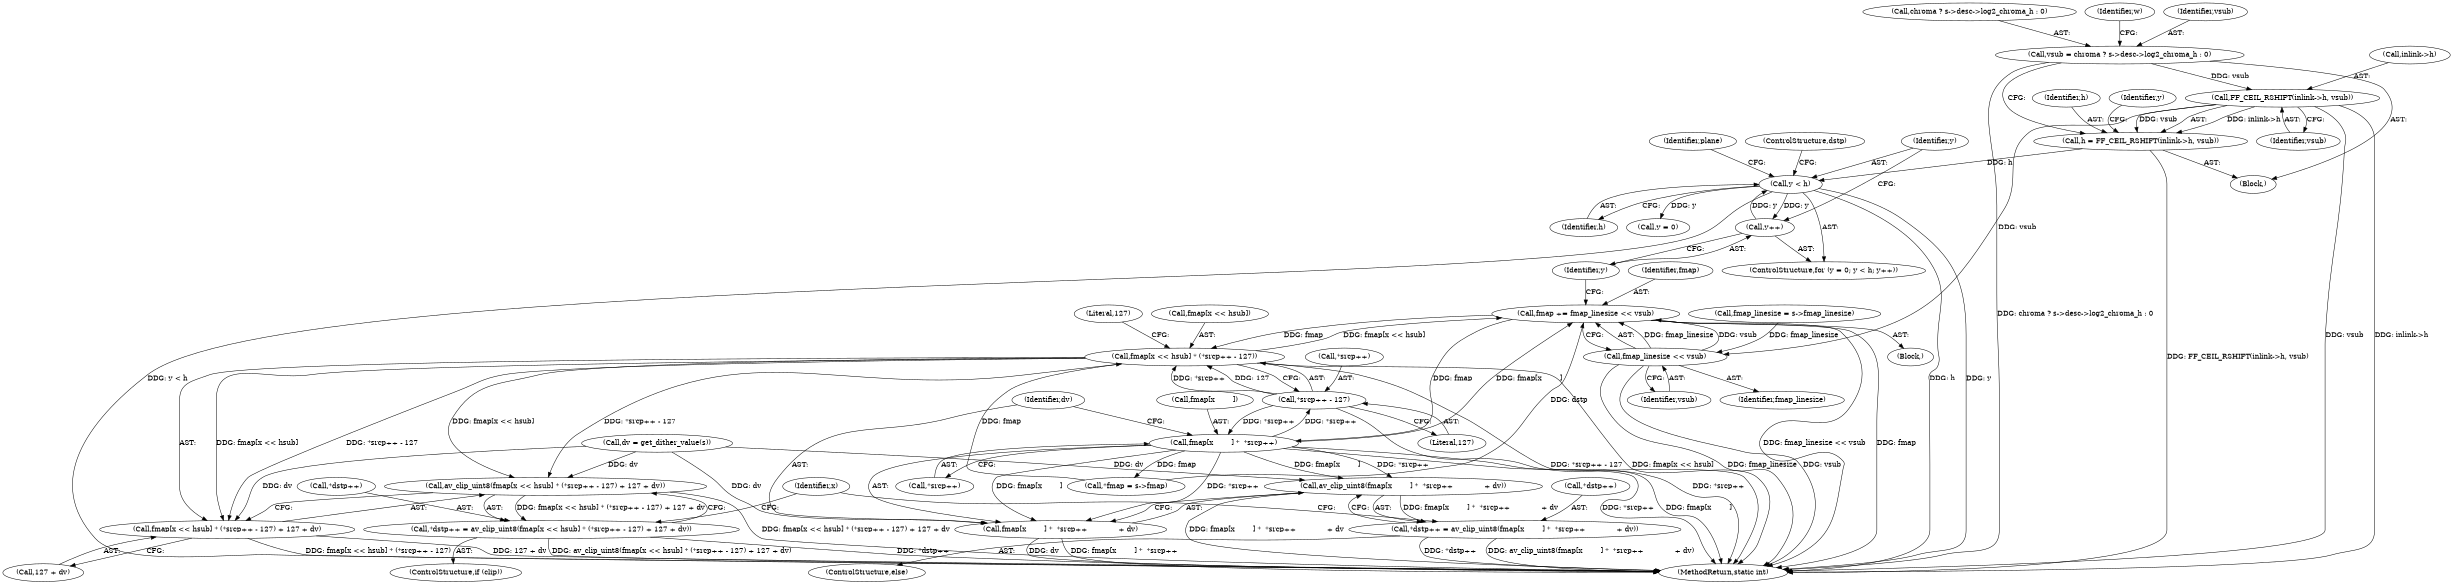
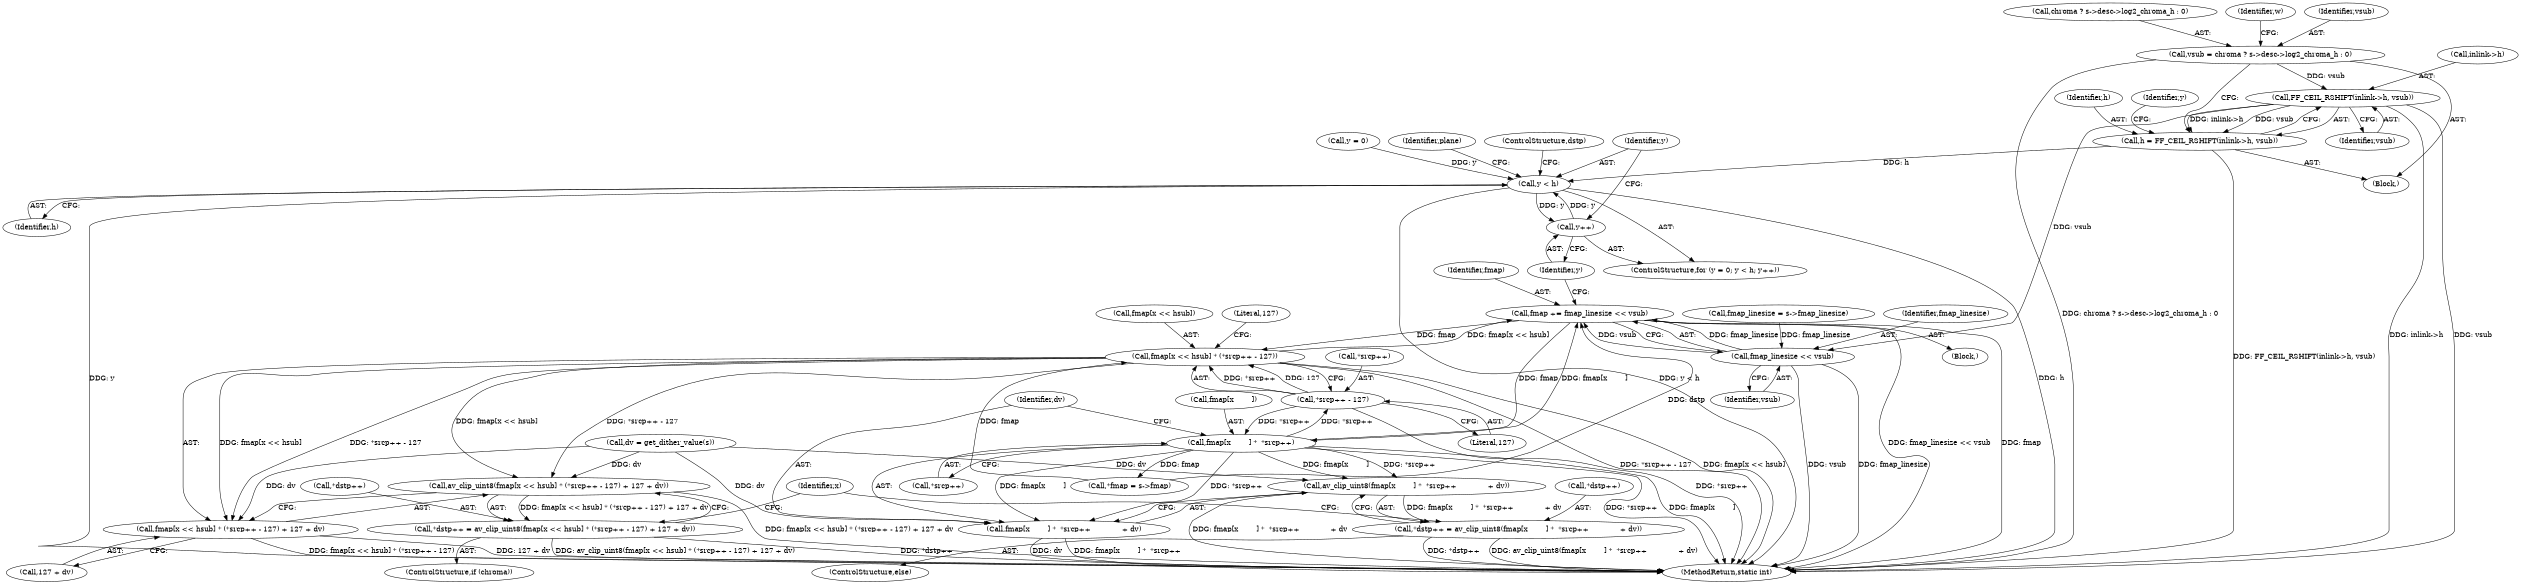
none -> (2290, 125)
(1682, 198) -> (1439, 164)
(1716, 378) -> (1868, 335)
(456, 573) -> (459, 573)
